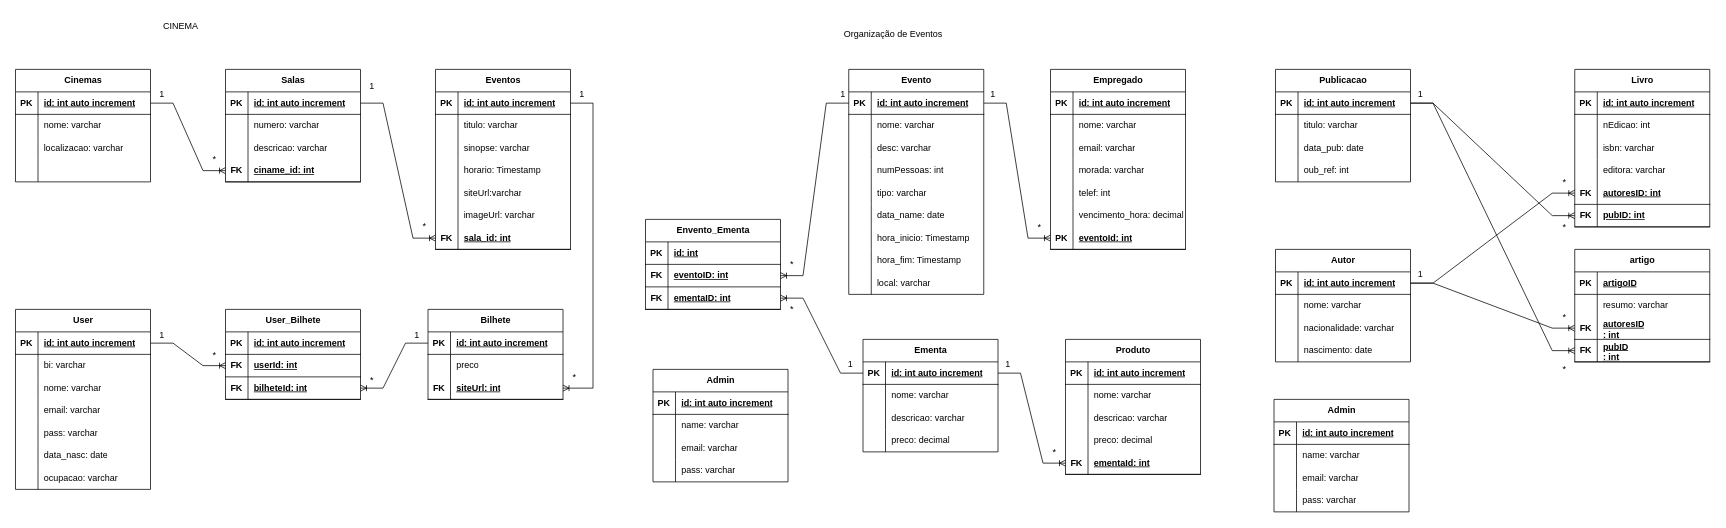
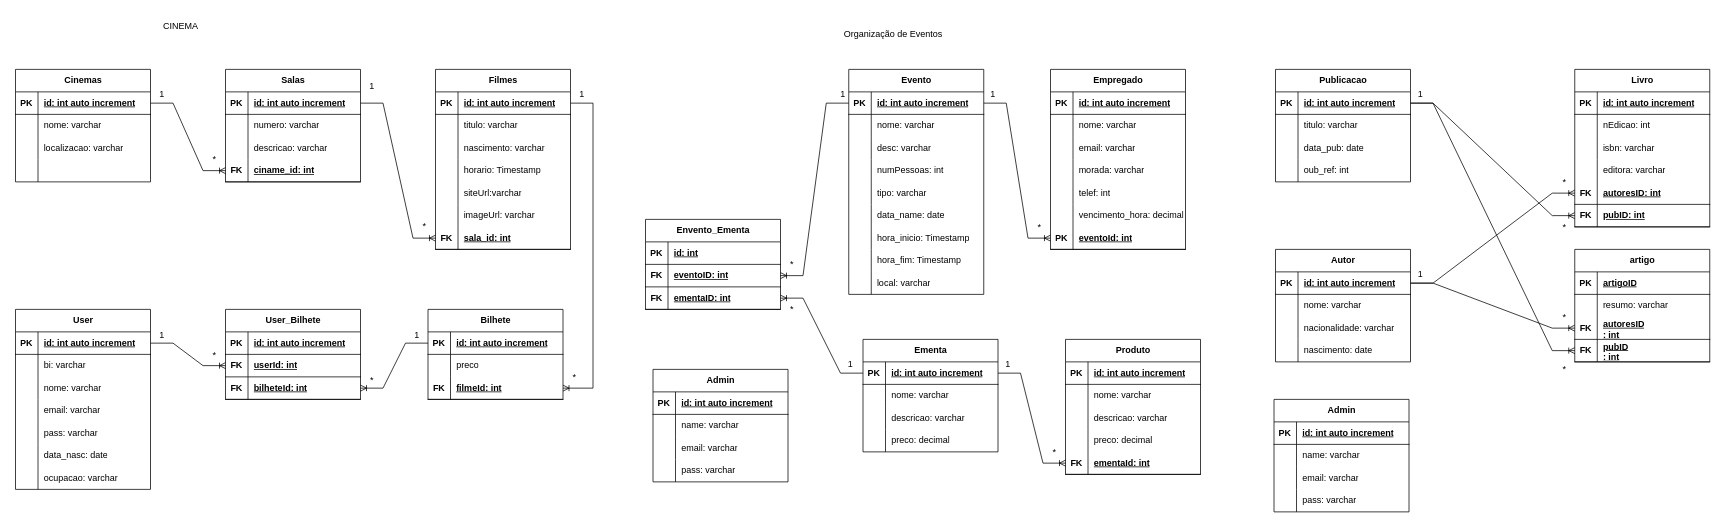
(503, 81) -> (503, 81)
(501, 148) -> (508, 148)
(481, 388) -> (481, 388)
